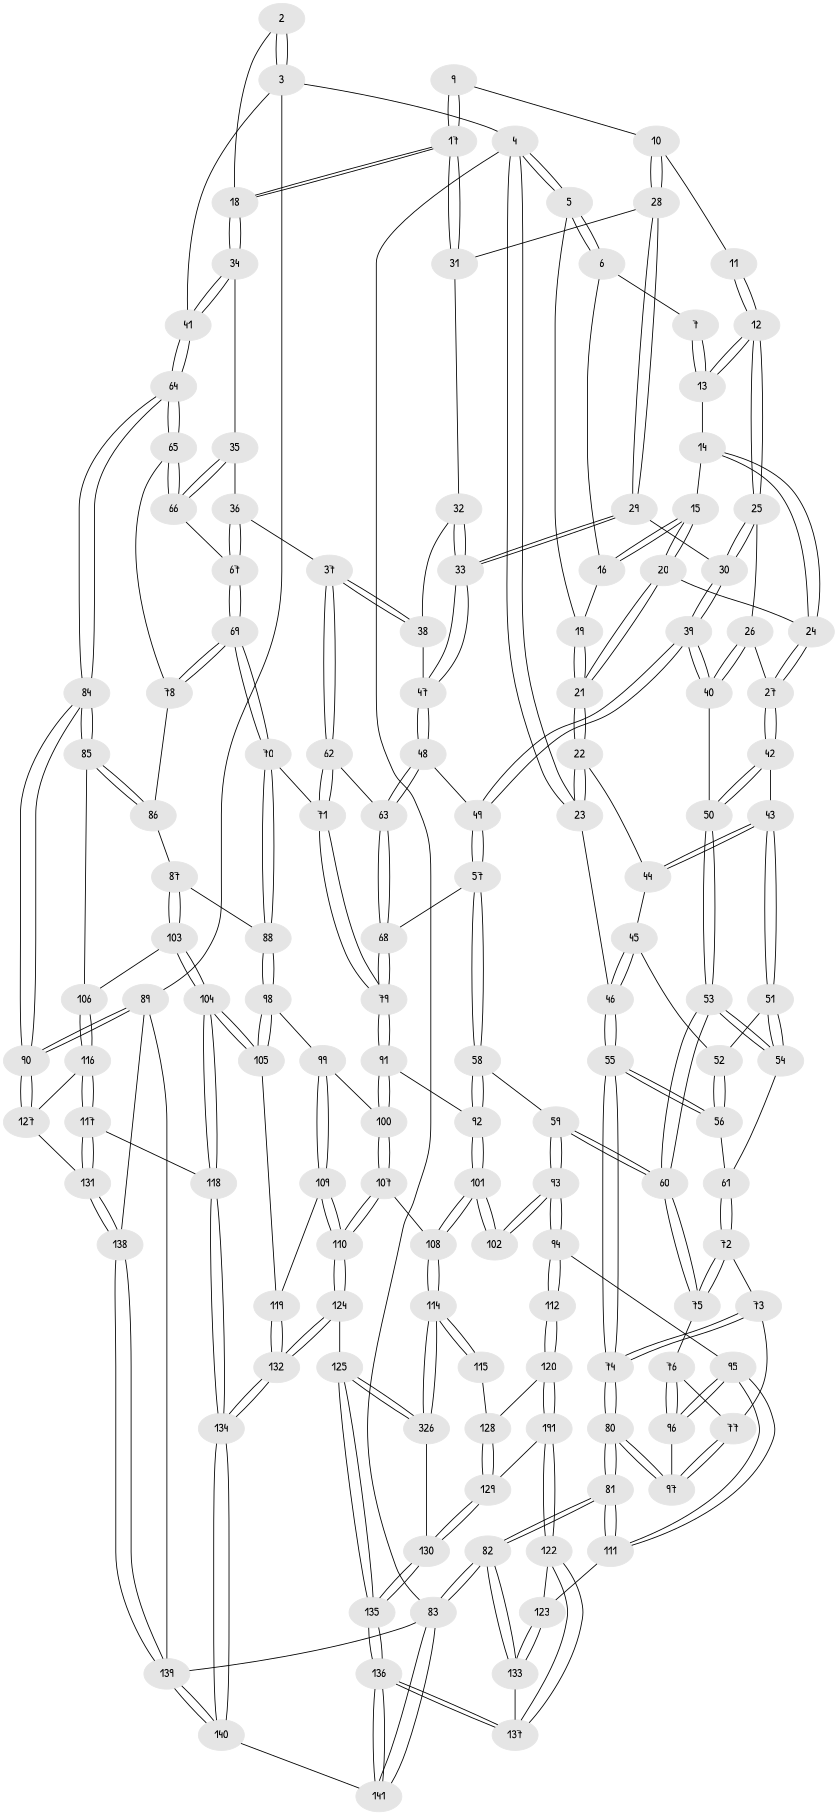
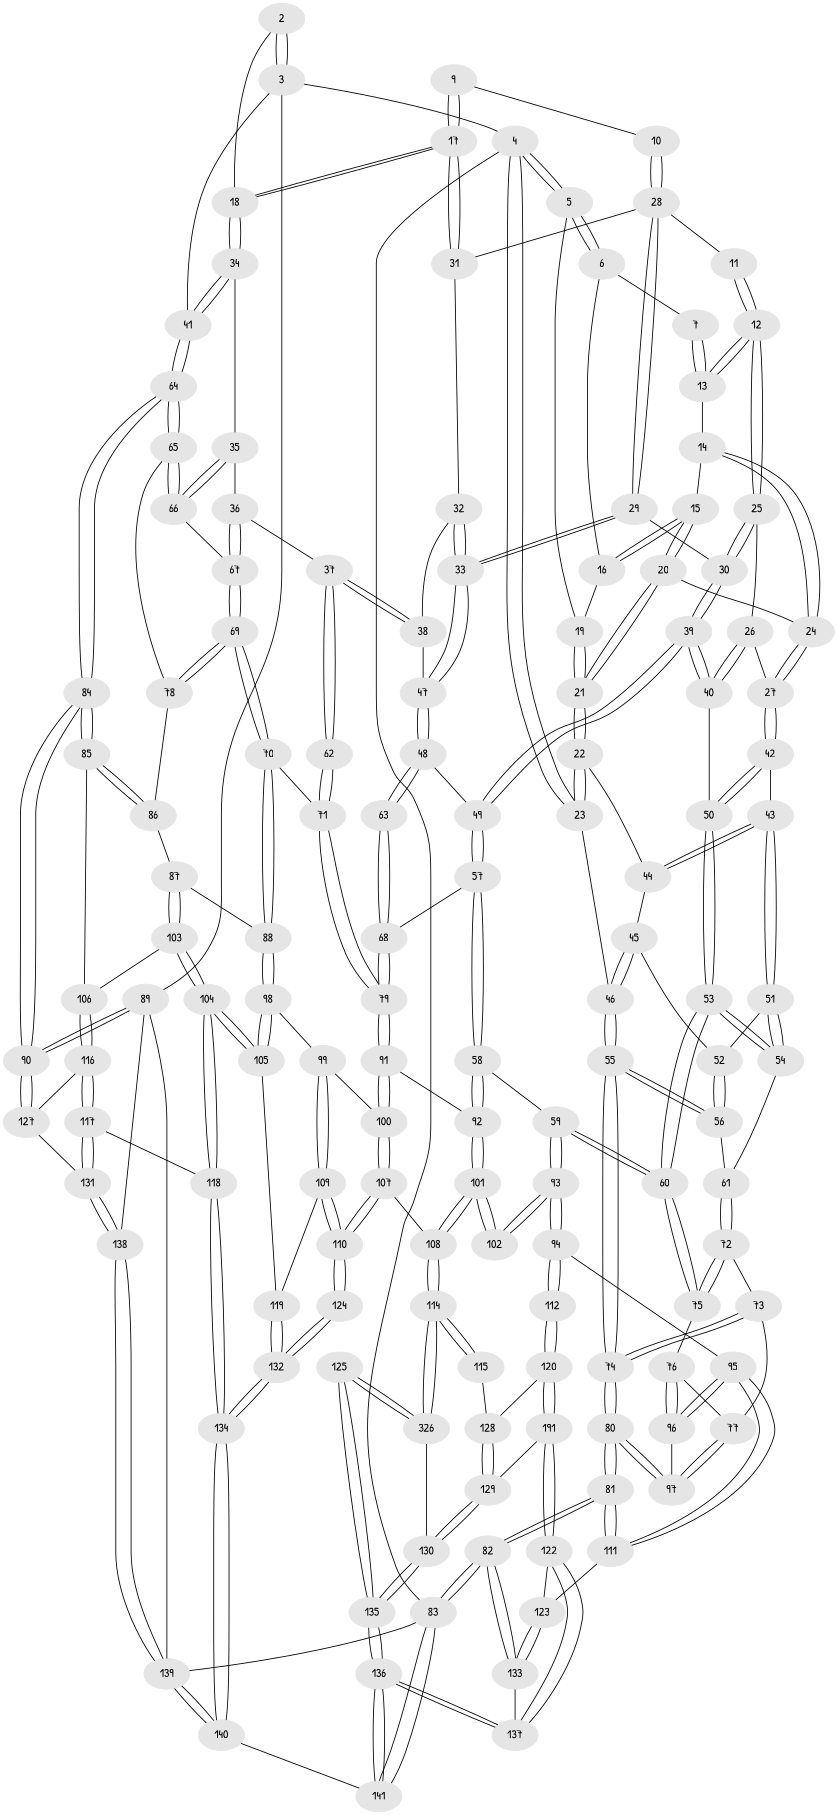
(696, 202) -> (695, 233)
(357, 785) -> none
(340, 1337) -> none
